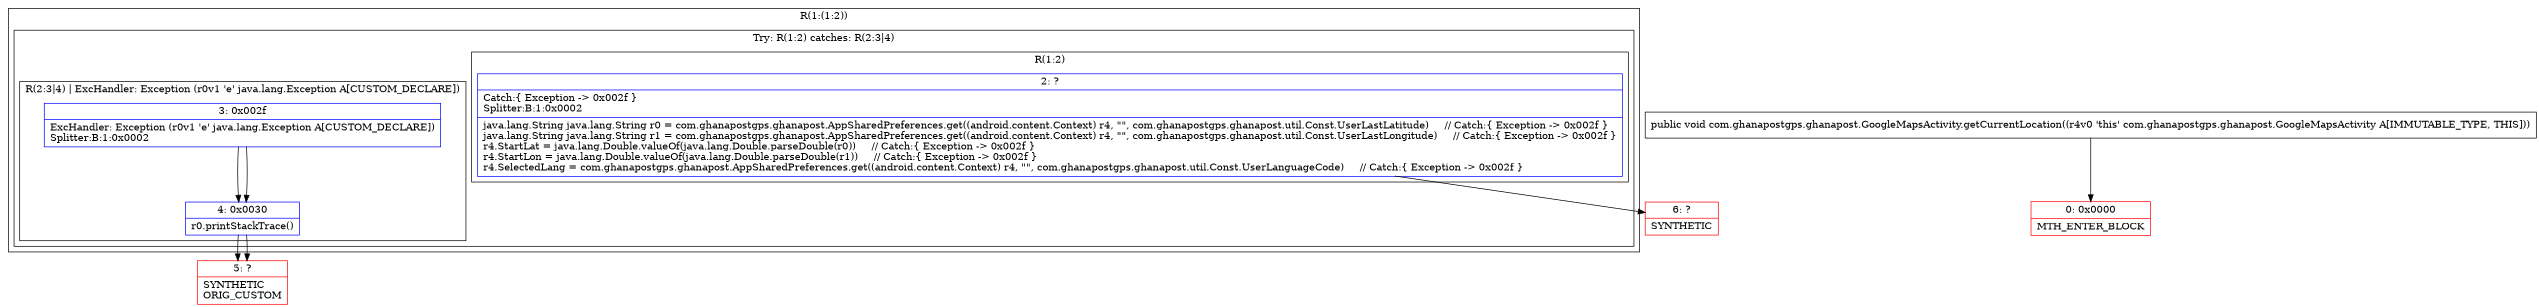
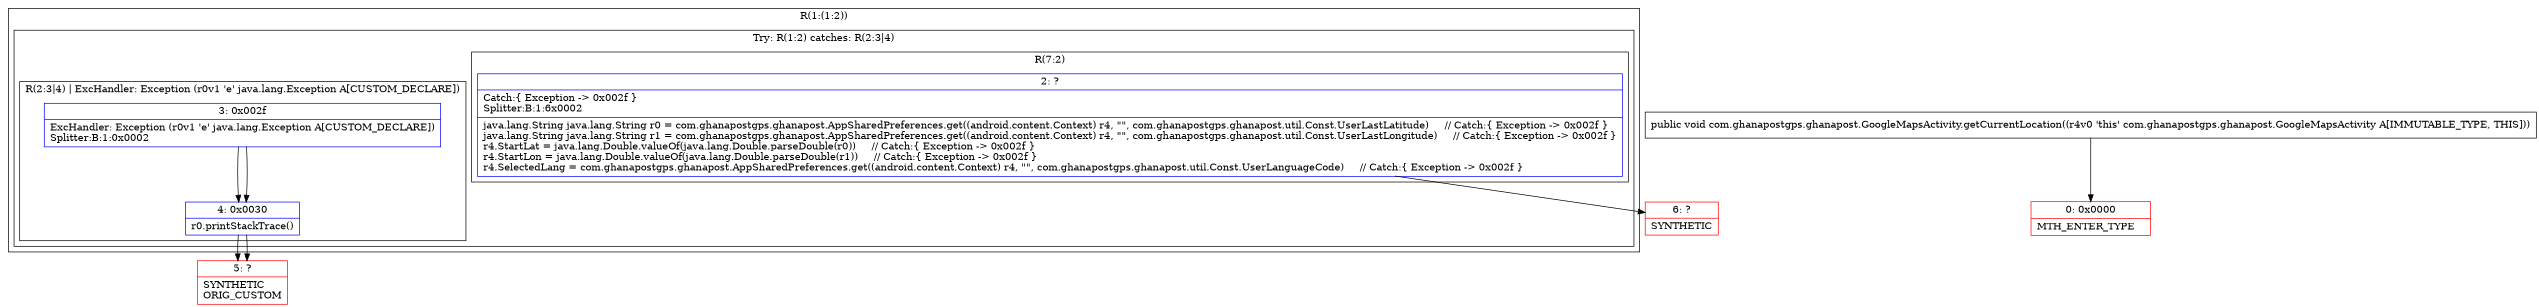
(1050, 60) -> (1050, 60)
(533, 109) -> (533, 109)
(2091, 227) -> (2086, 227)
